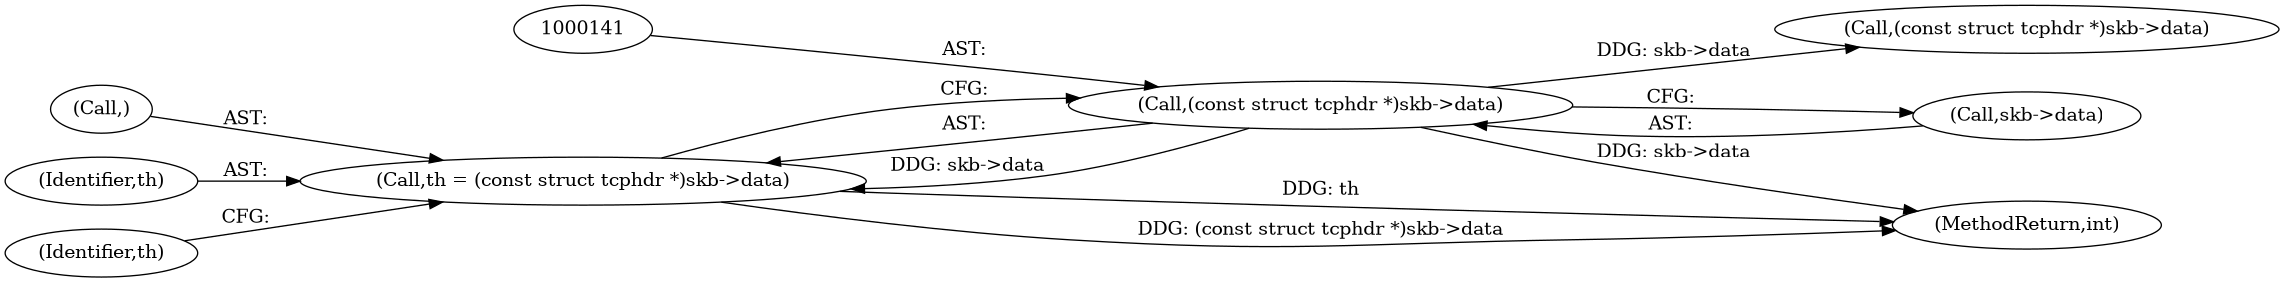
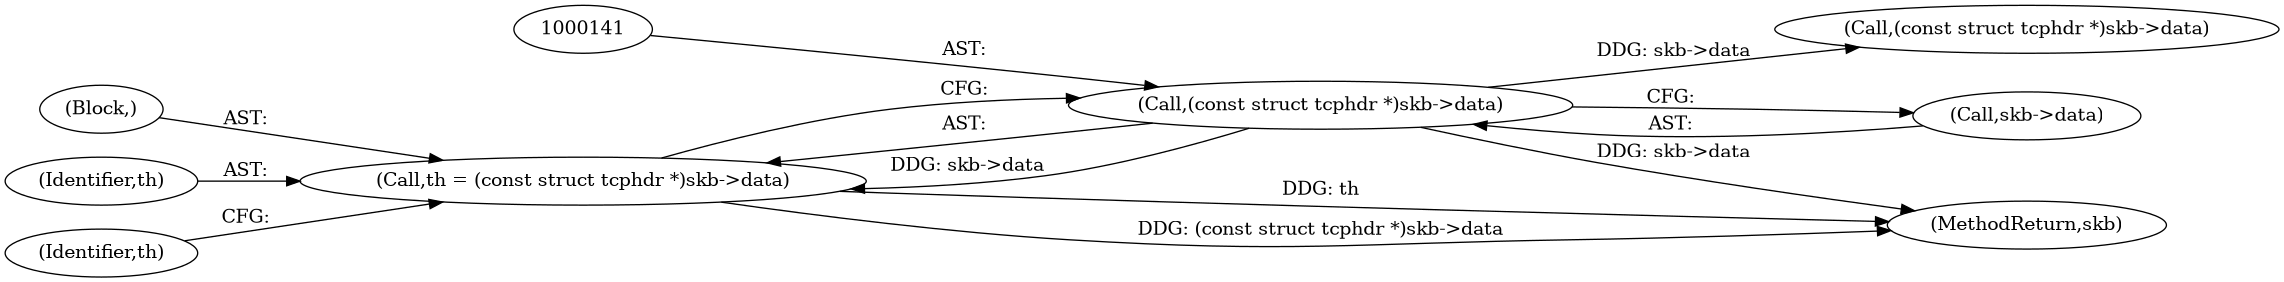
(101, 109) -> (101, 109)
(2027, 225) -> (2027, 225)
